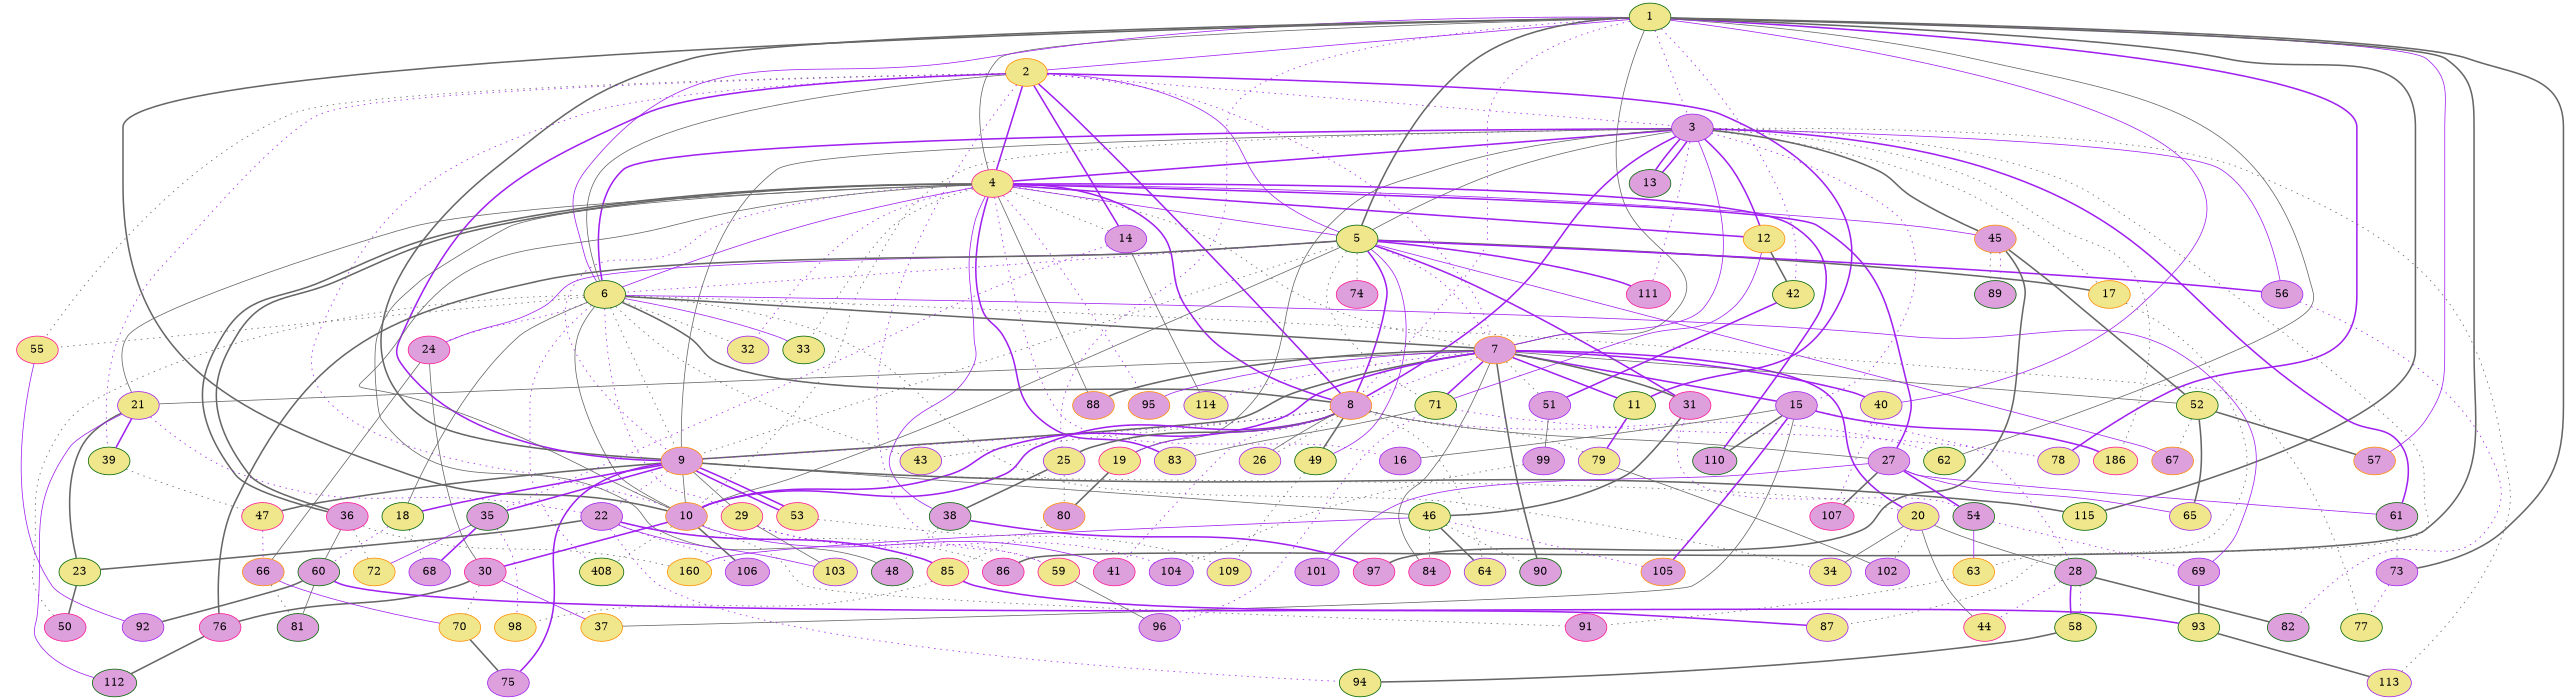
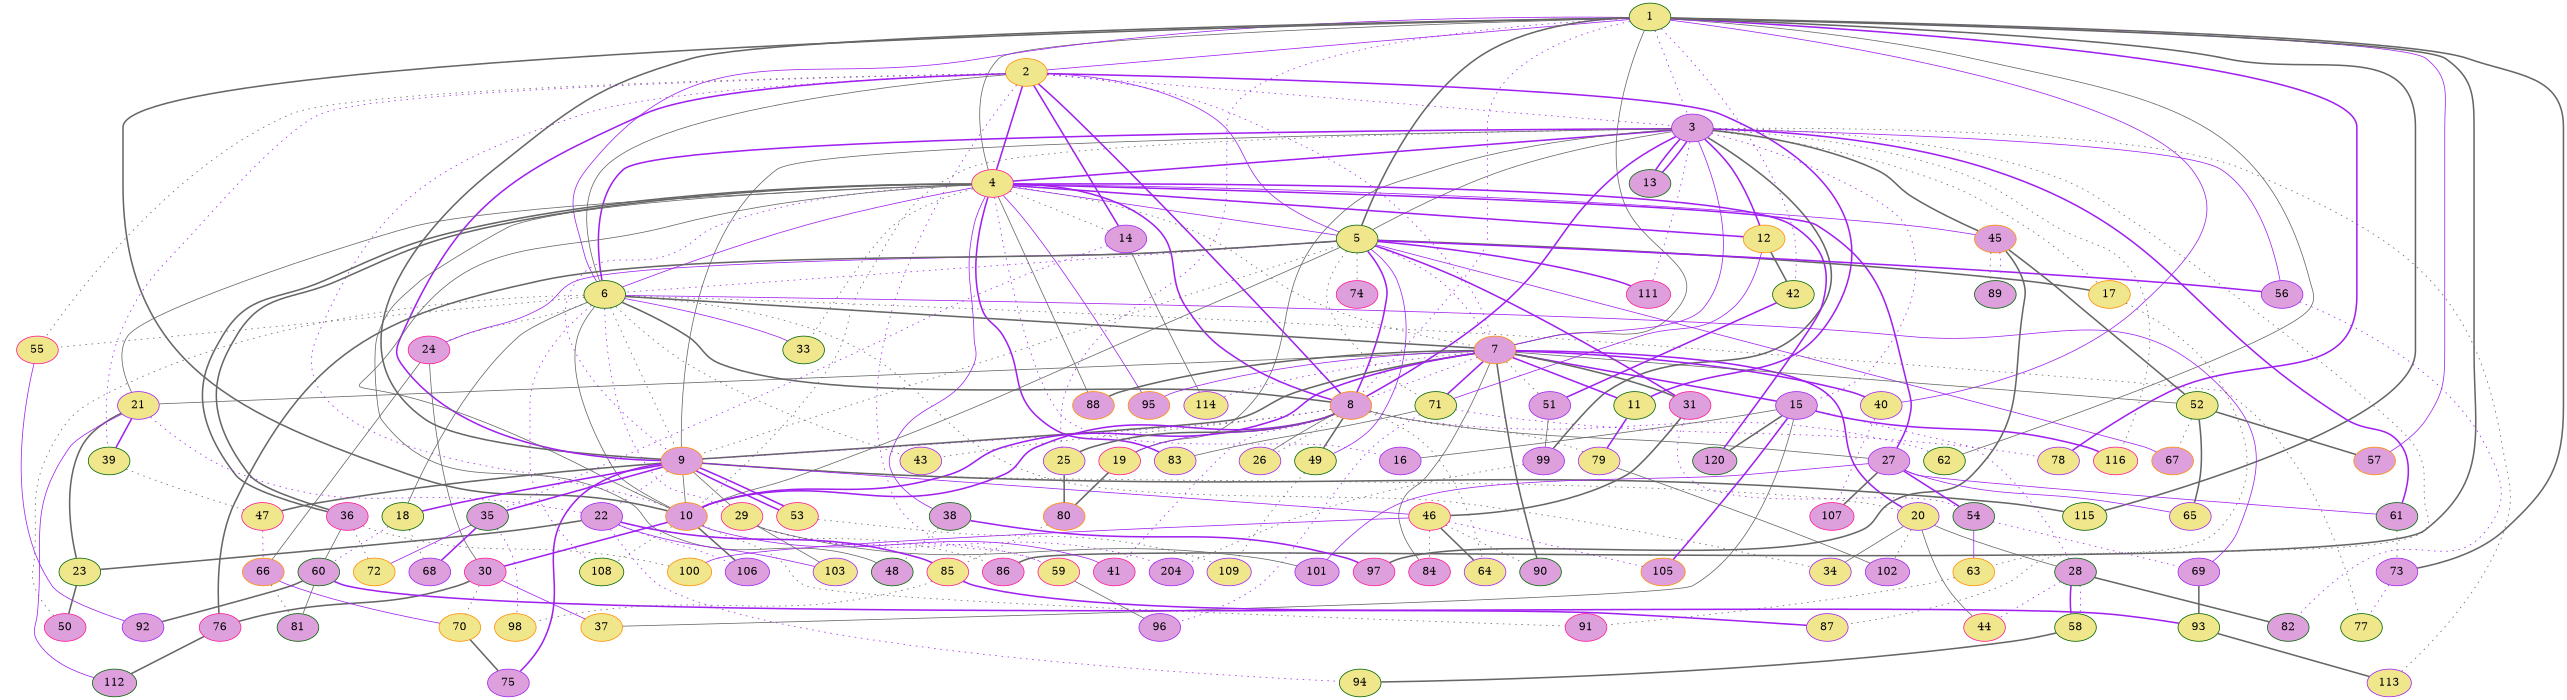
(1076, 291) -> (1076, 291)
(531, 319) -> (531, 319)
none -> (1790, 340)
(748, 350) -> none
(1715, 461) -> (1715, 461)
(2116, 461) -> (2116, 461)
(1056, 489) -> (1056, 489)
(1003, 491) -> none
(1064, 494) -> (1064, 494)
(1430, 516) -> (1430, 516)
none -> (931, 554)
(602, 572) -> (602, 572)
(690, 572) -> (690, 572)
(1171, 572) -> (1171, 572)
